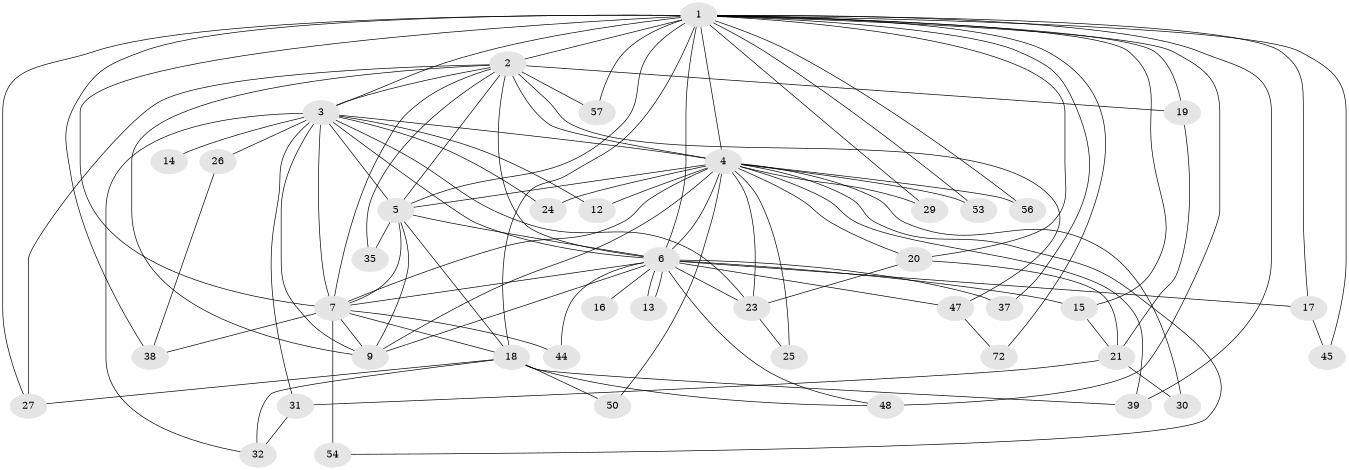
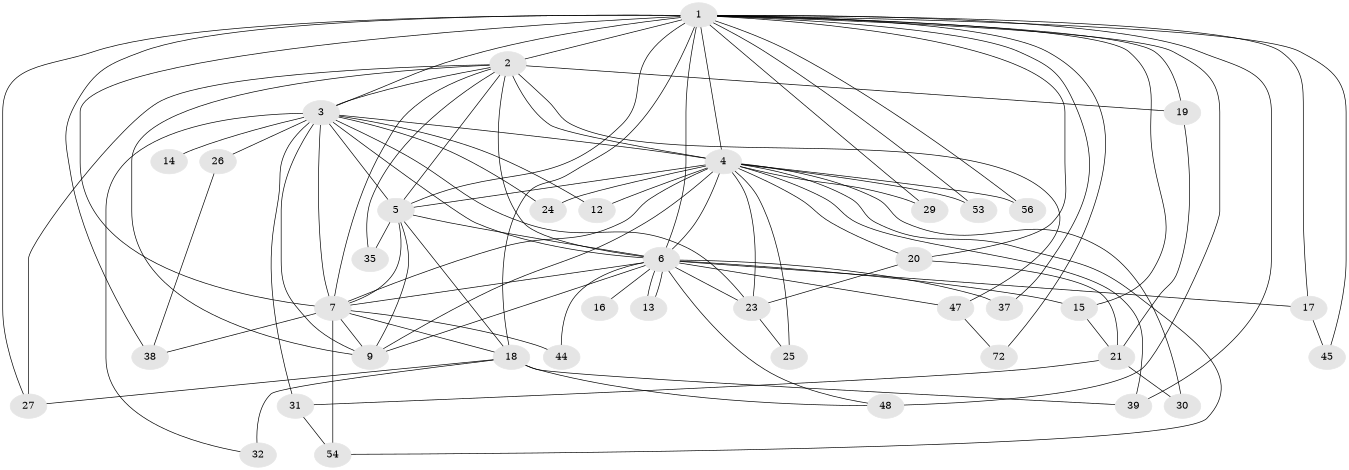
(597, 113) -> none
(613, 406) -> none
(277, 431) -> (314, 431)
